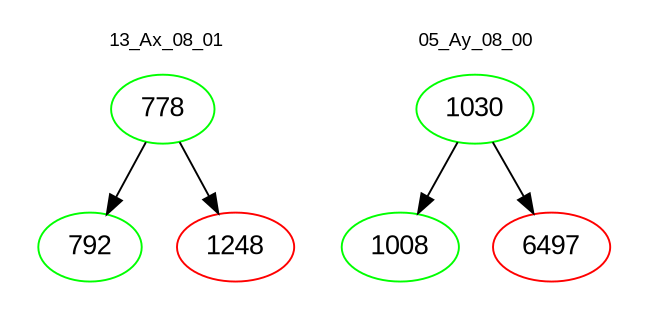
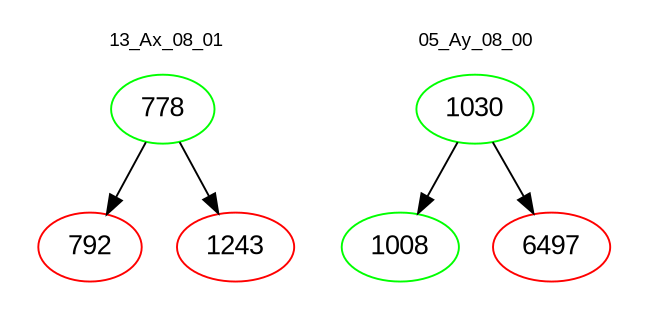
(90, 247) -> (90, 247)
(236, 247) -> (236, 247)
